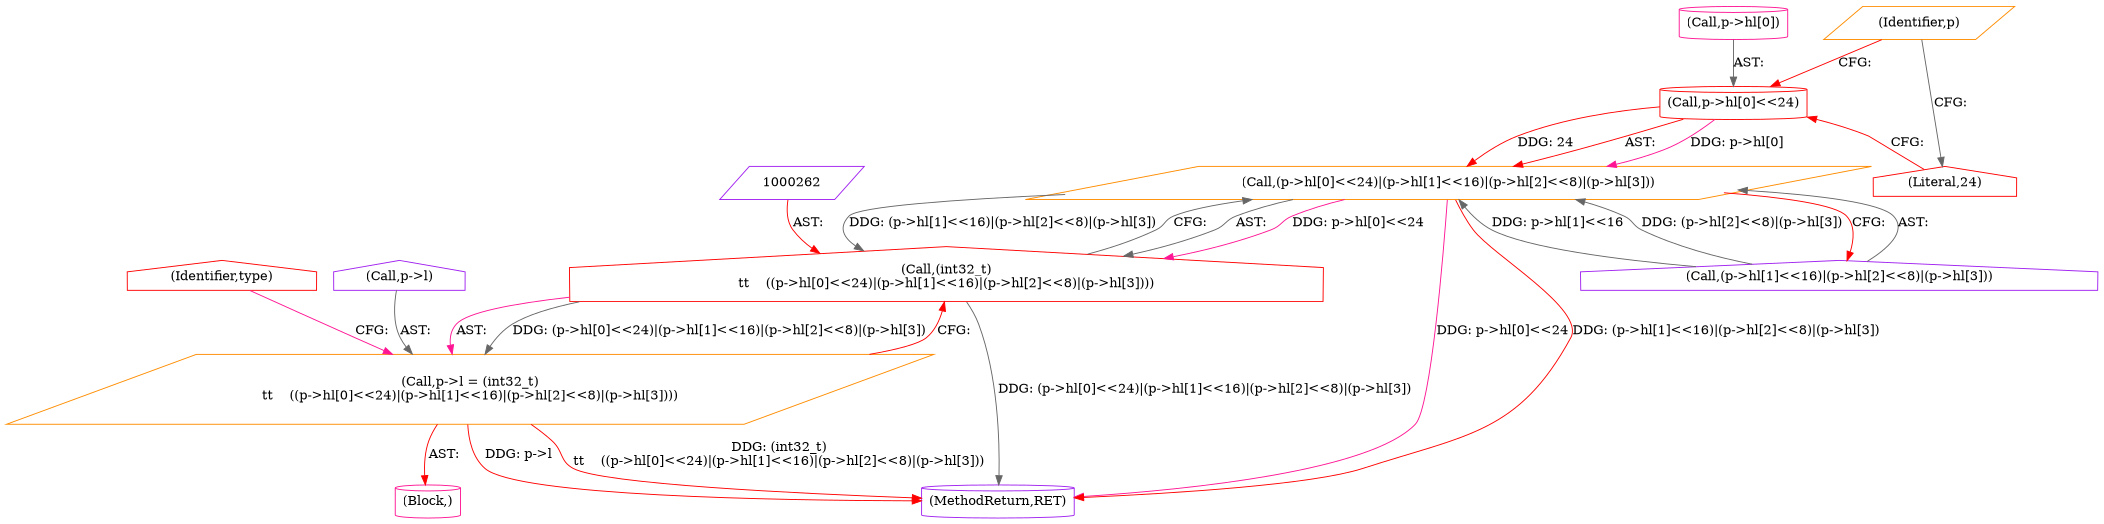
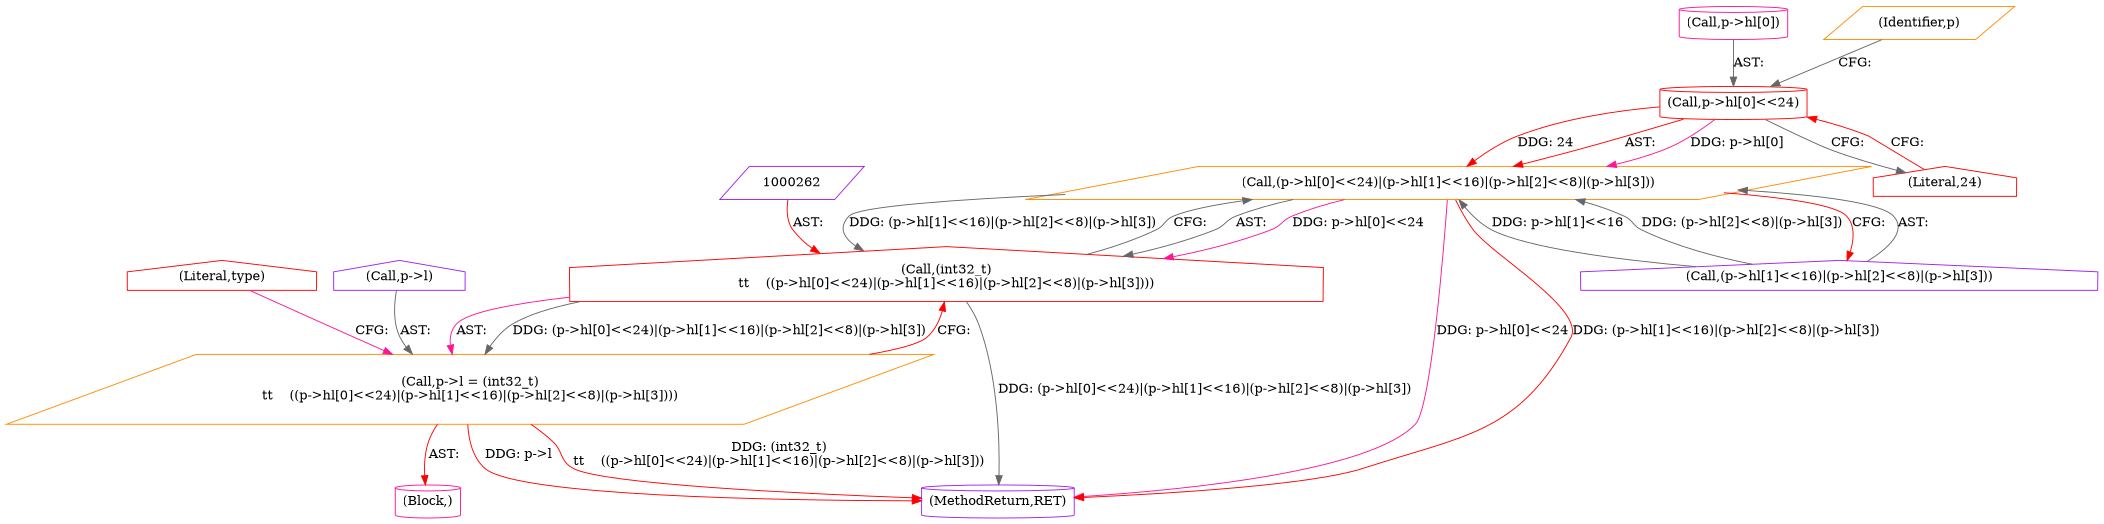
(1830, 61) -> (1830, 61)
(1931, 98) -> (1829, 149)
(222, 277) -> (222, 277)
